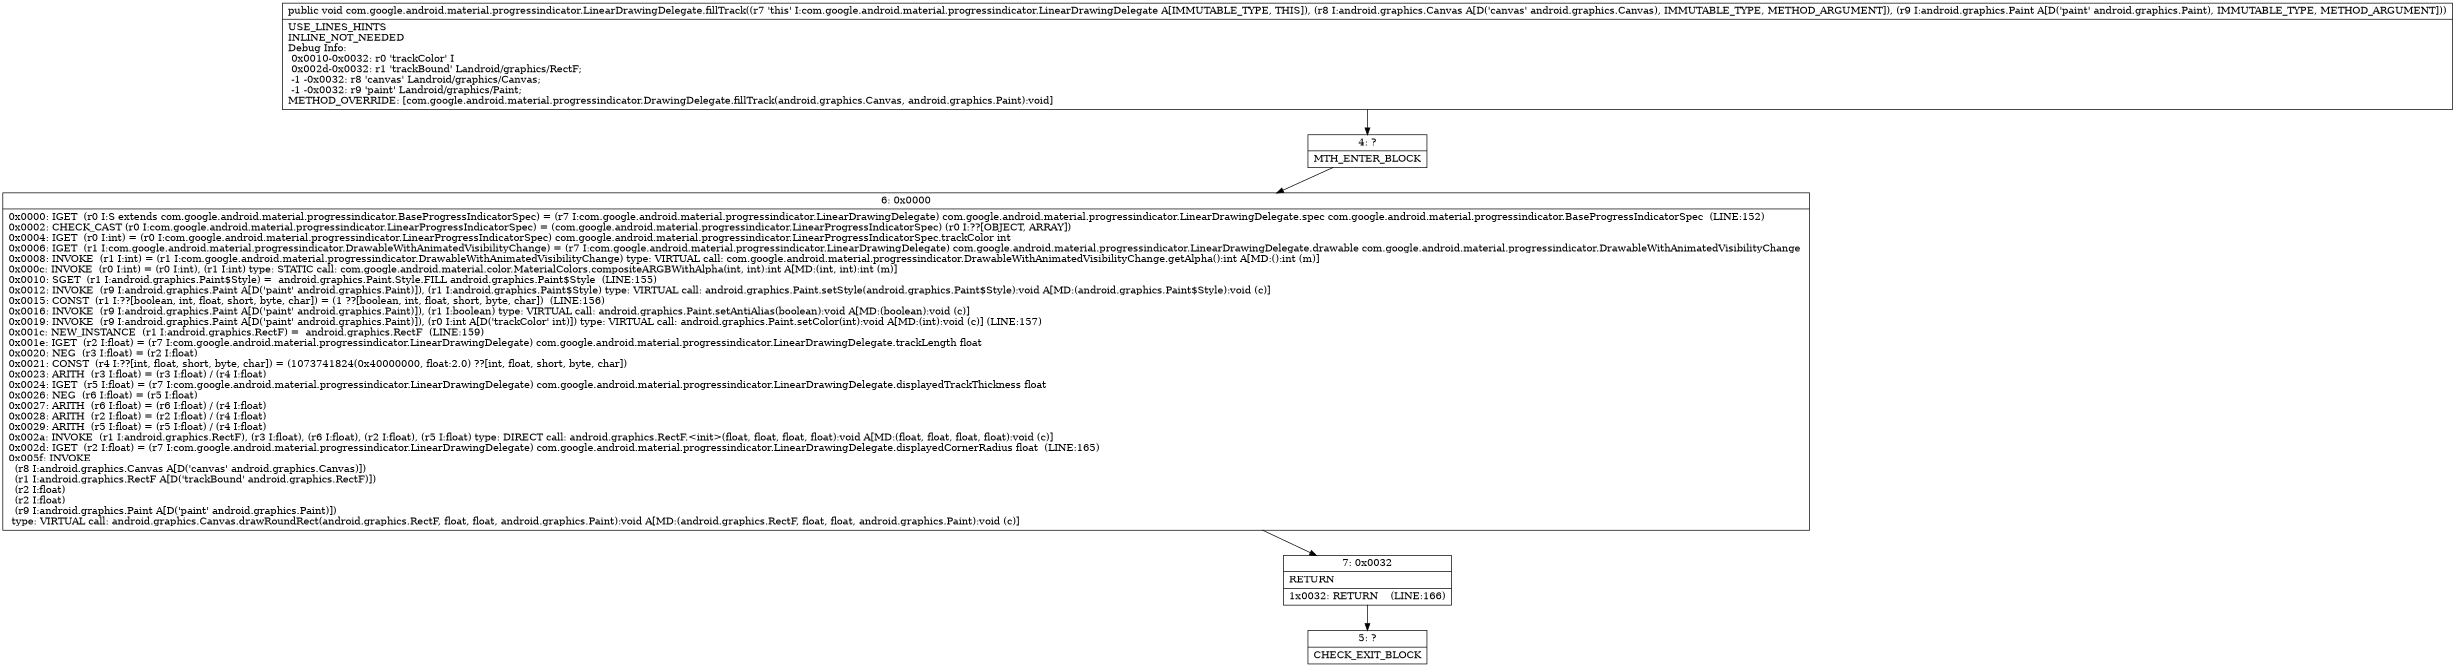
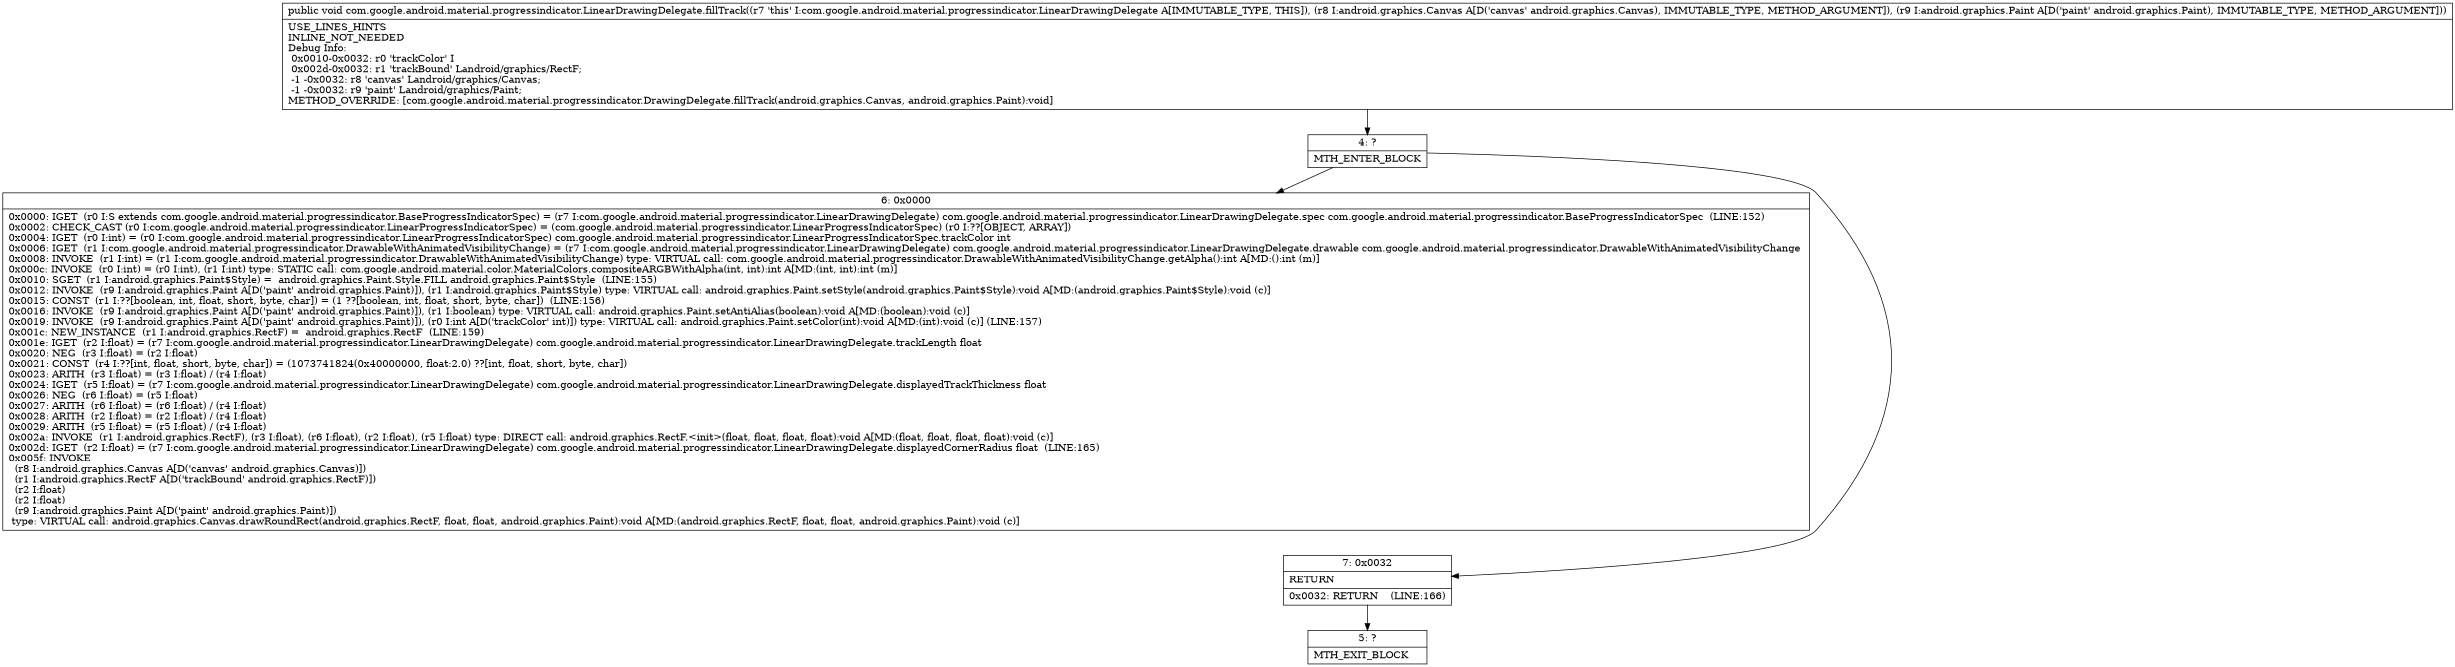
(1286, 541) -> (1890, 346)
(1367, 596) -> (1367, 596)
(1367, 655) -> (1361, 655)
